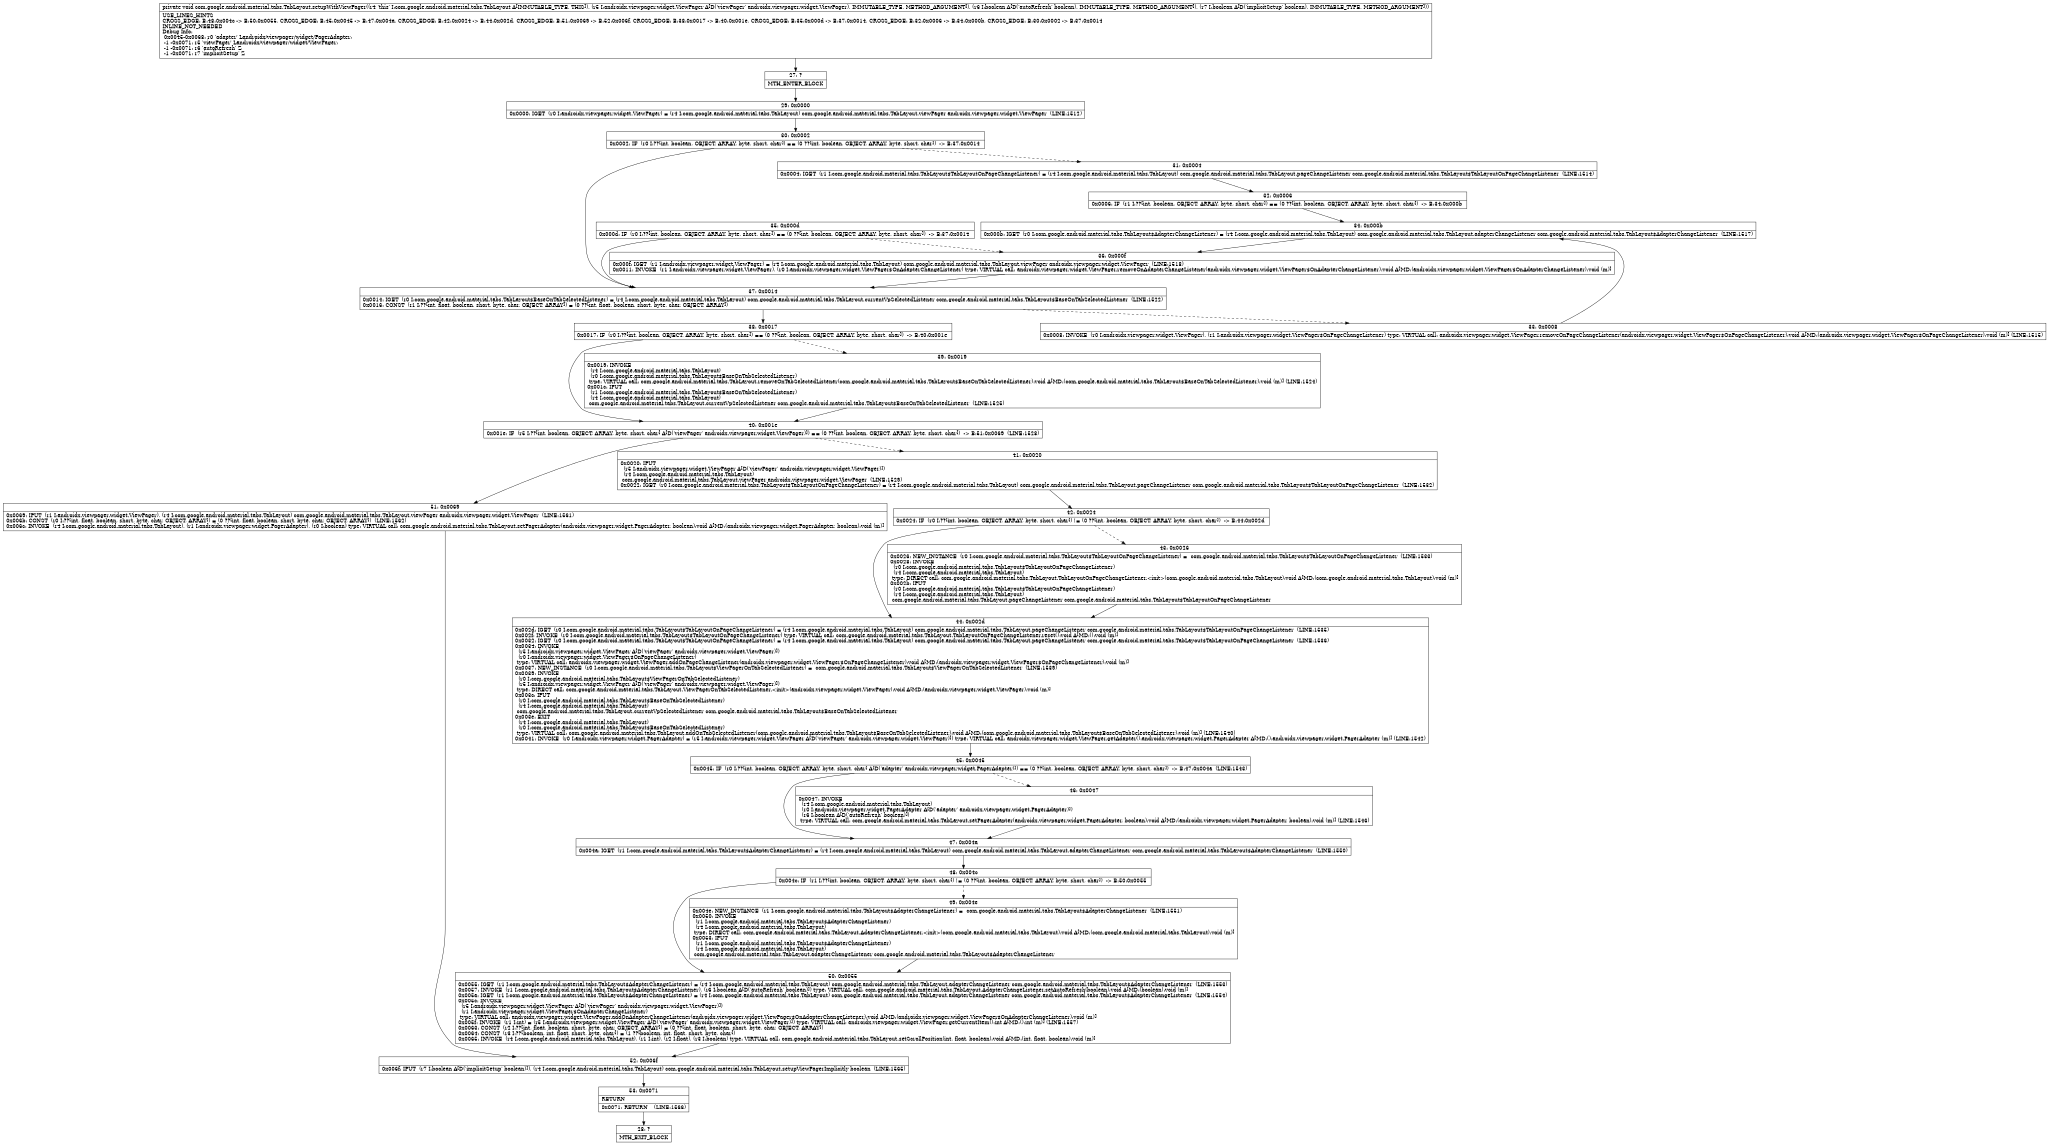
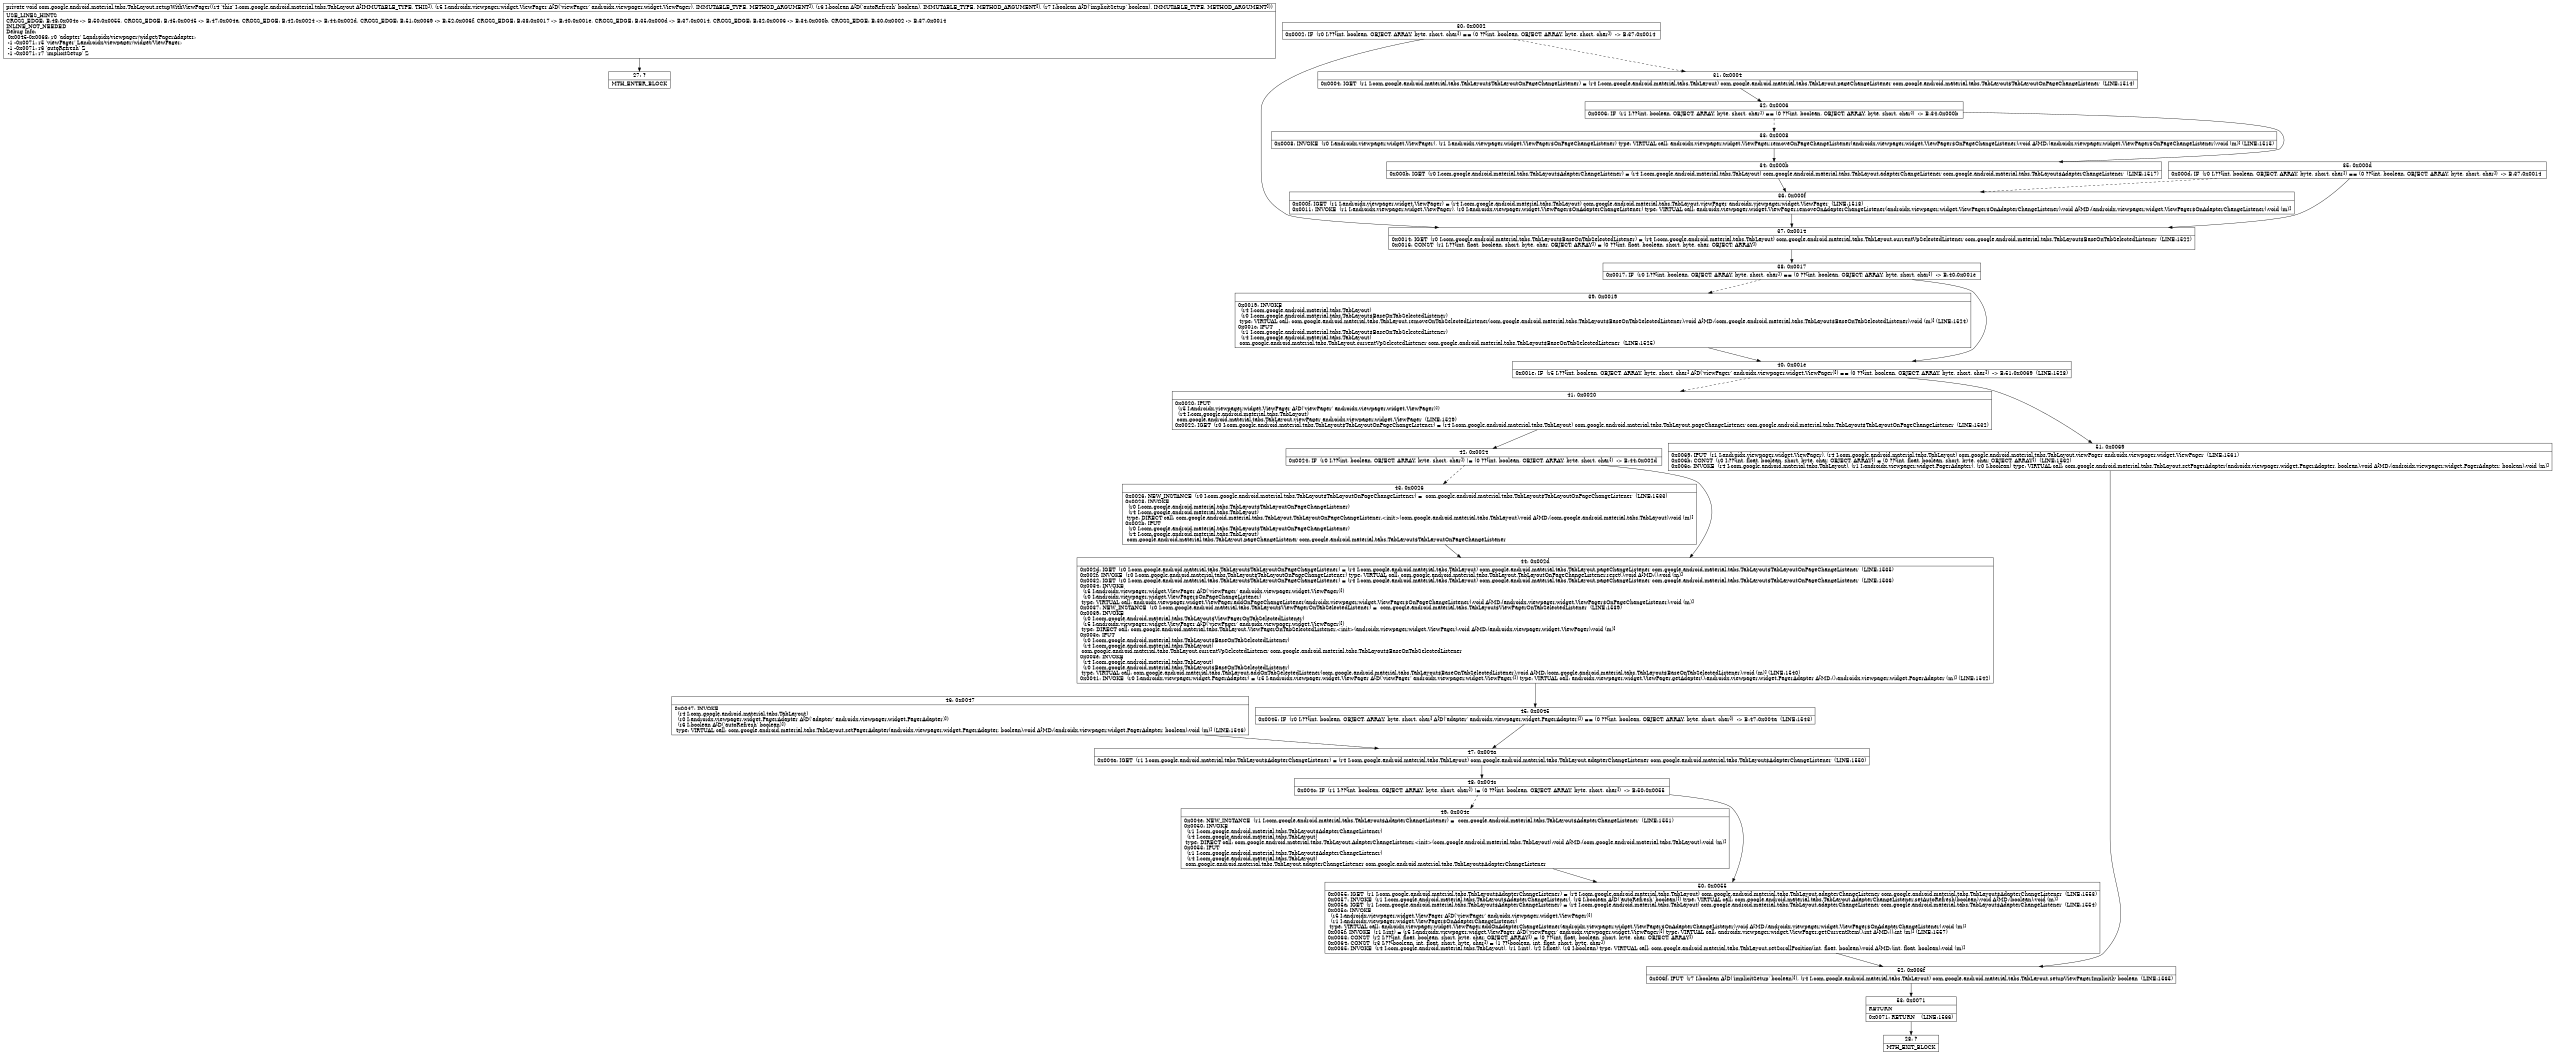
(796, 110) -> none
(1184, 316) -> (1774, 123)
(534, 717) -> (1103, 657)
(1010, 779) -> none
